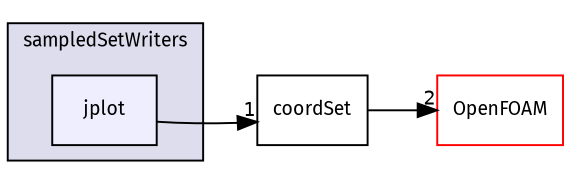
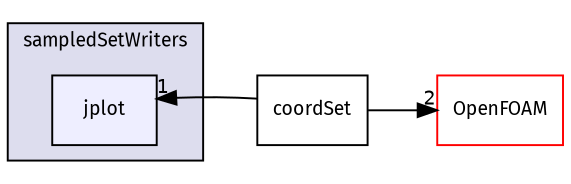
(191, 123) -> (217, 97)
